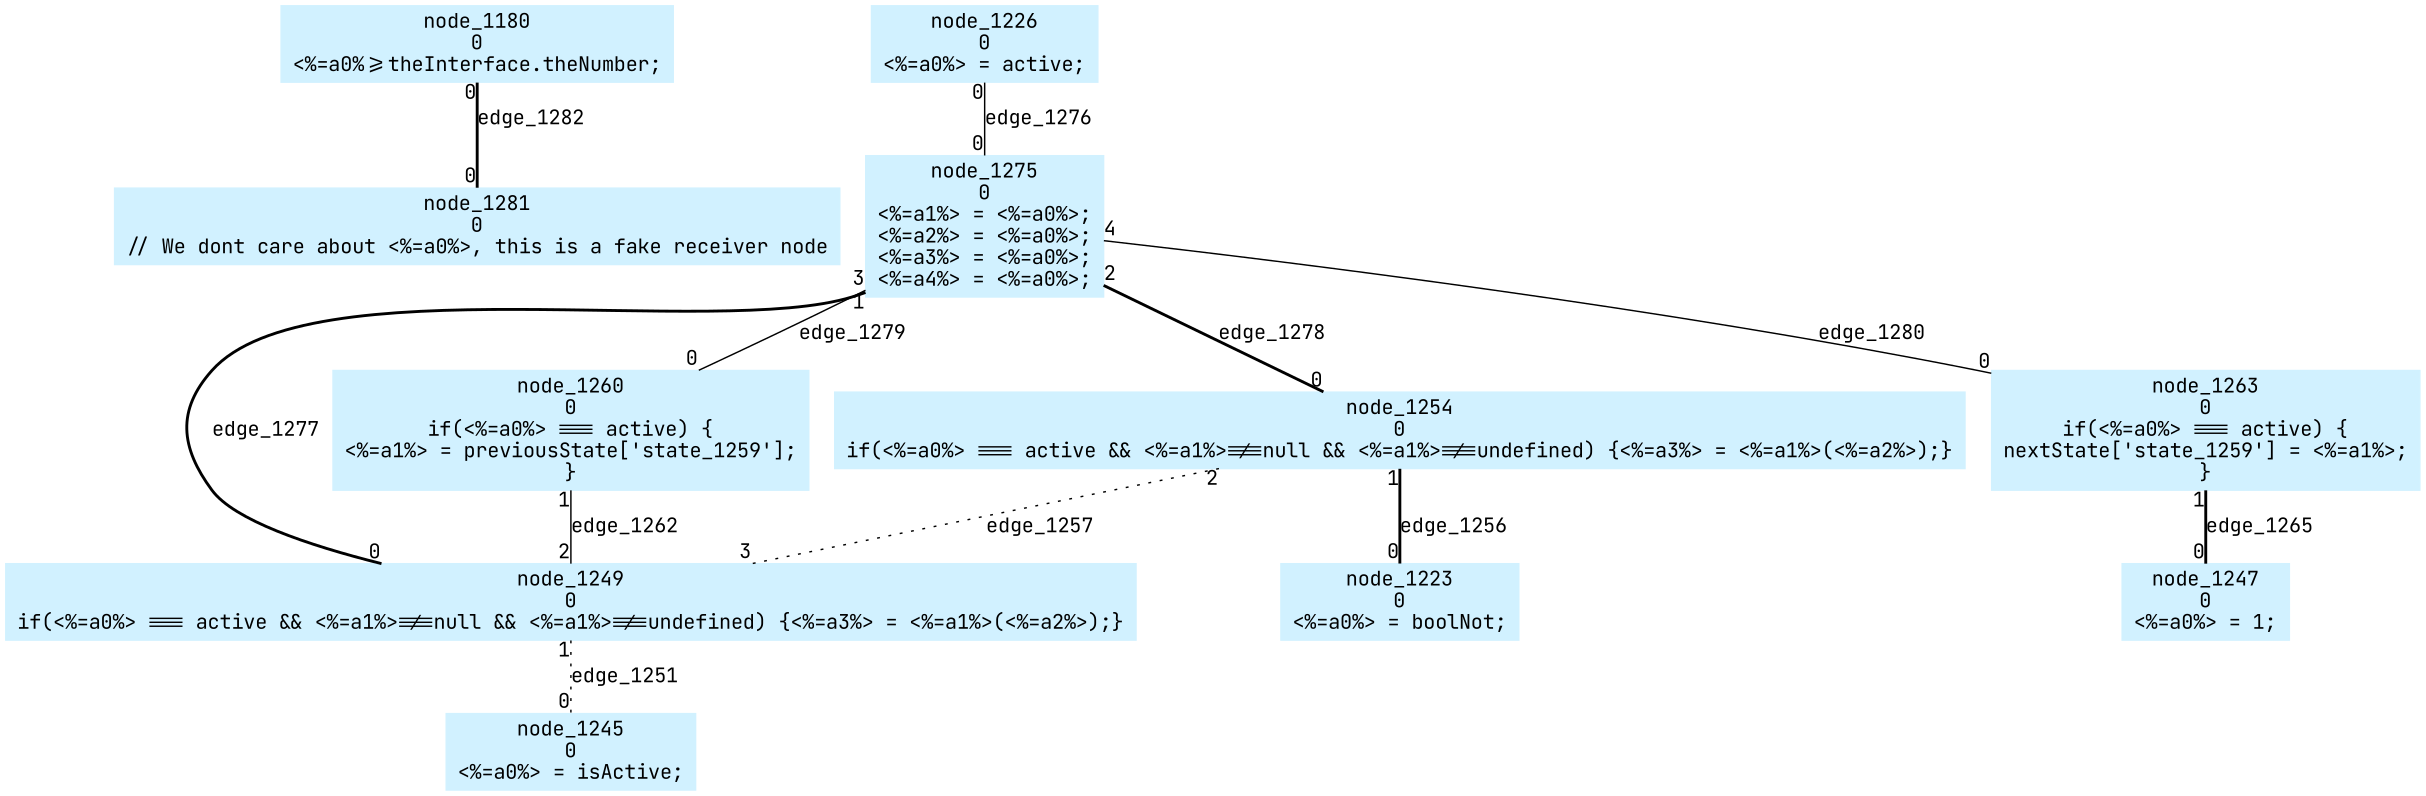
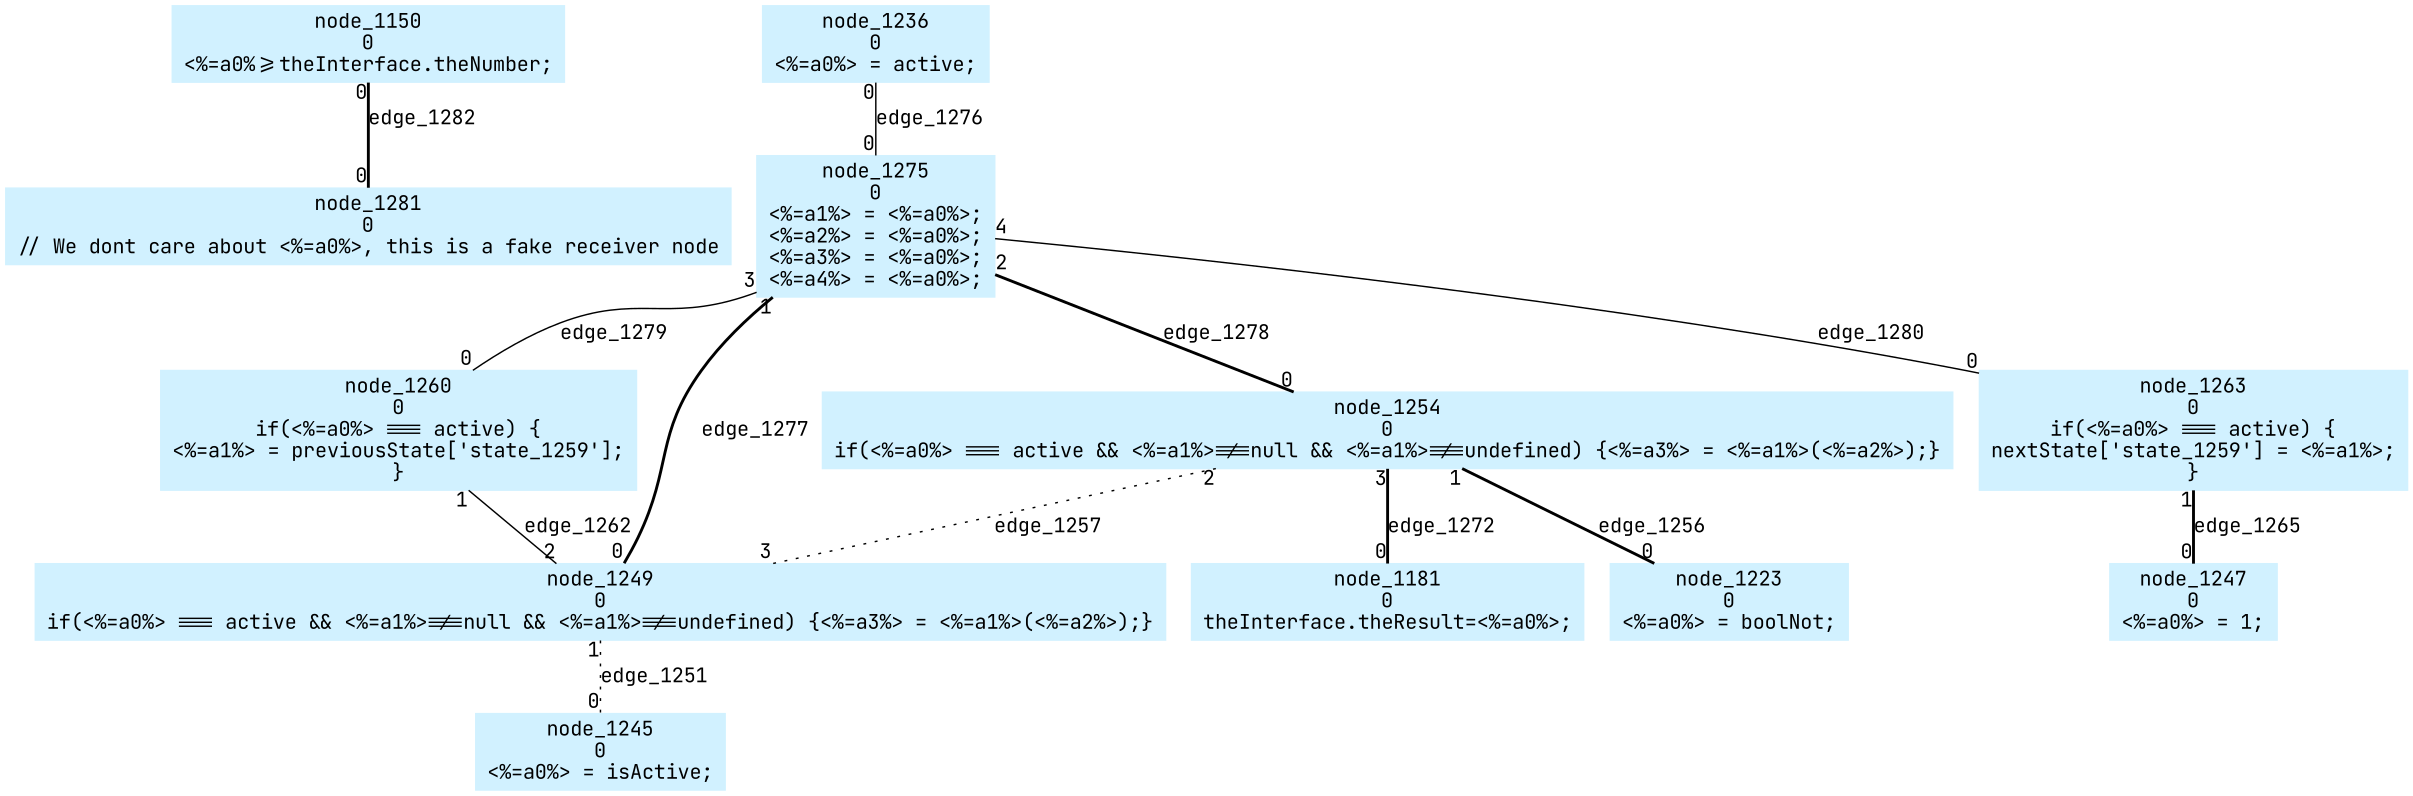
(477, 44) -> (368, 44)
(985, 44) -> (876, 44)
none -> (1388, 602)
